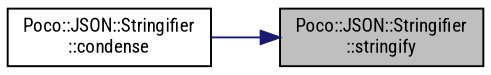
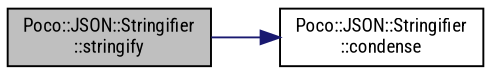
(236, 37) -> (236, 37)
